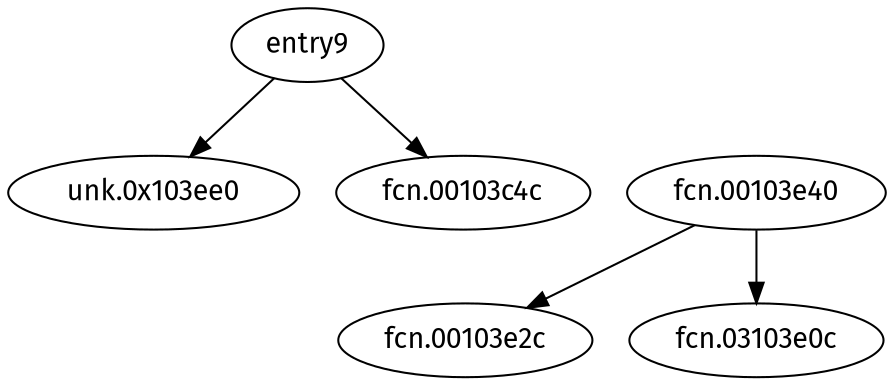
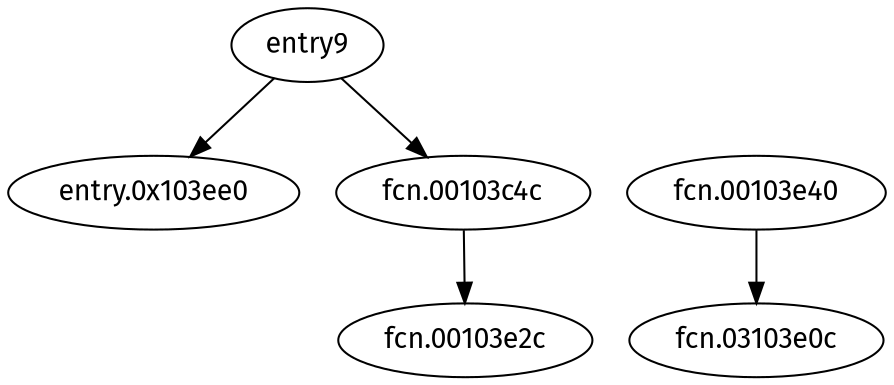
(154, 193) -> (154, 193)
(620, 262) -> (464, 256)
